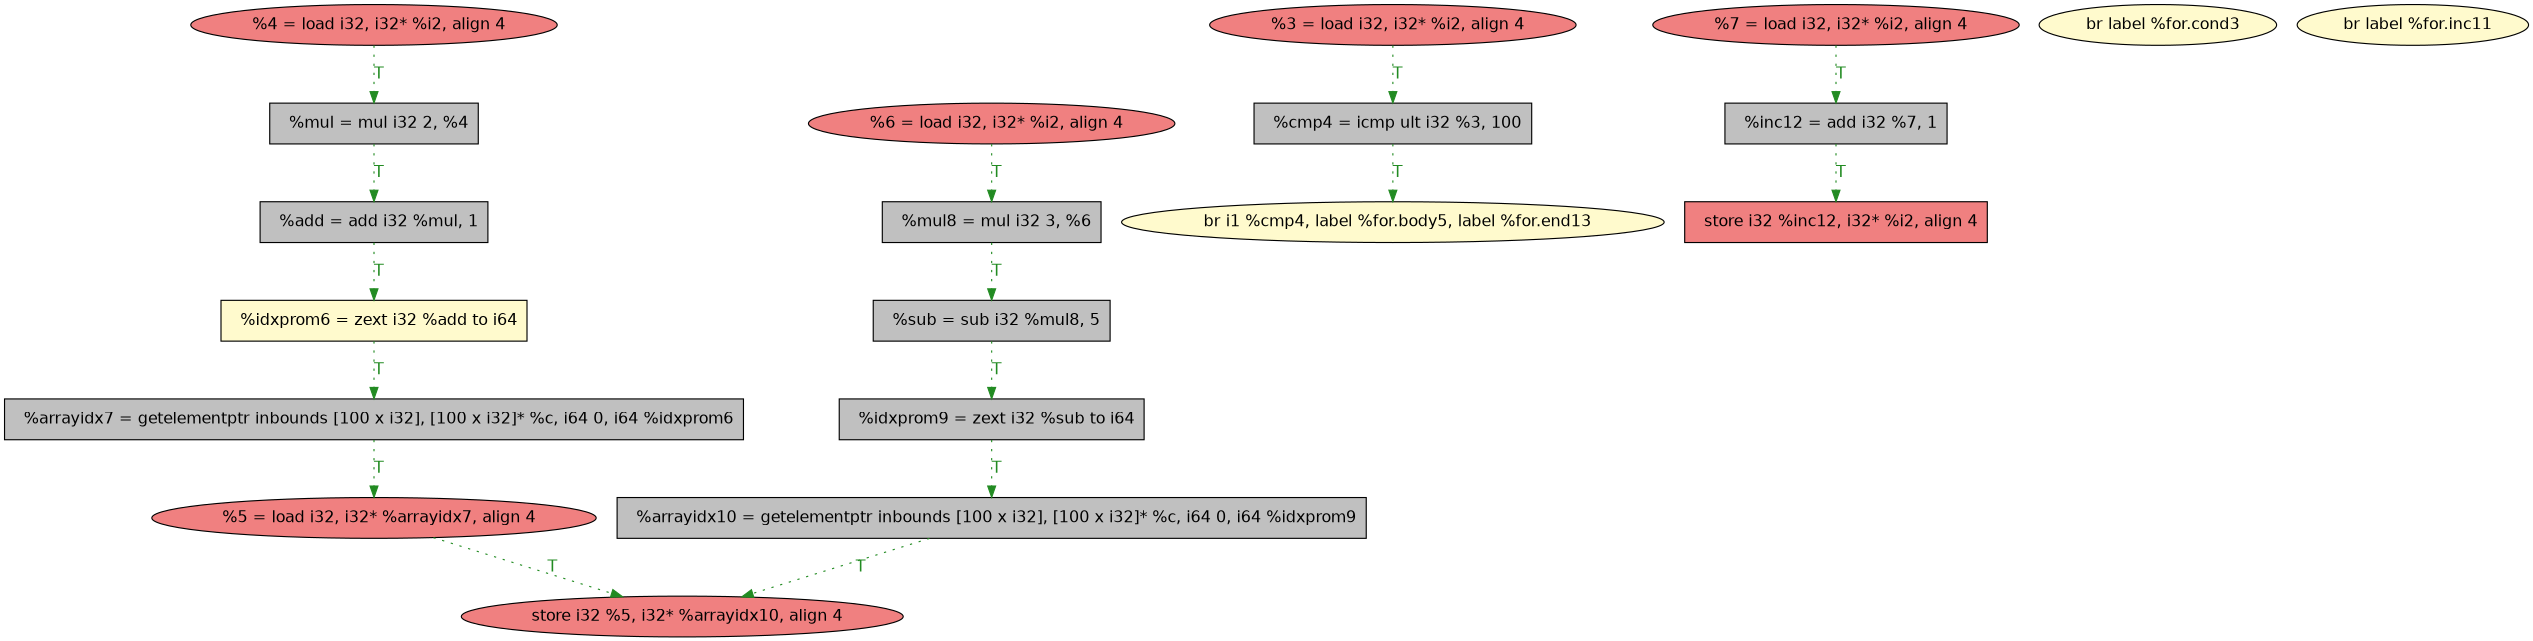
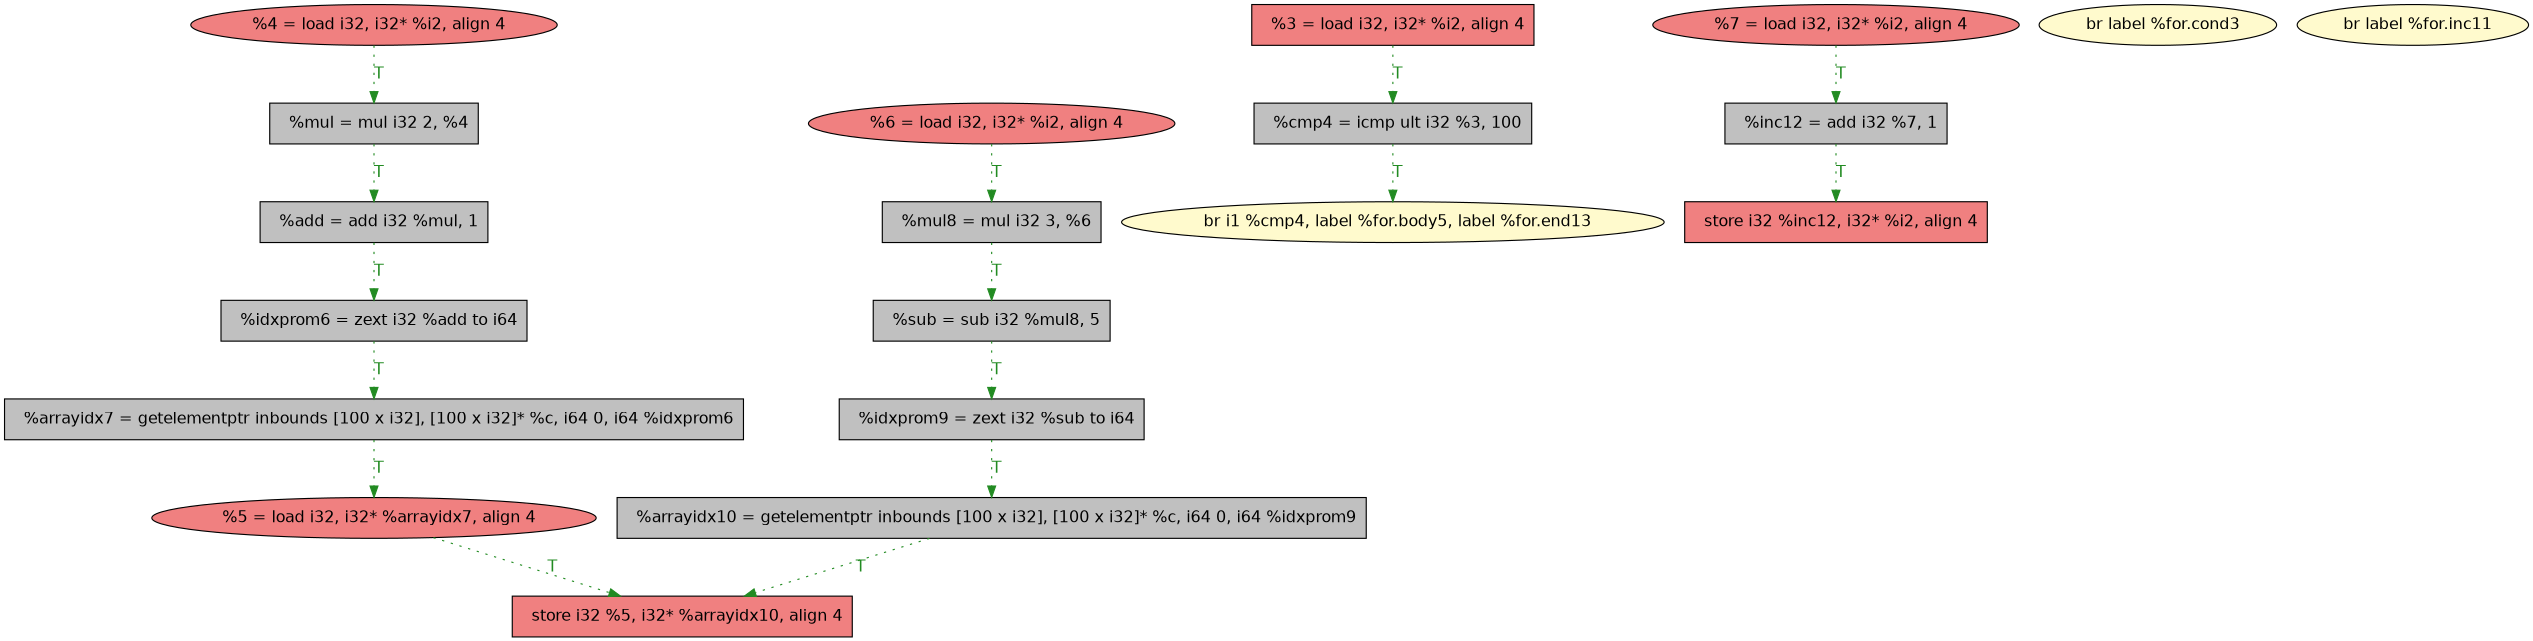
(1393, 25) -> (1393, 25)
(374, 321) -> (374, 321)
(682, 617) -> (682, 617)
